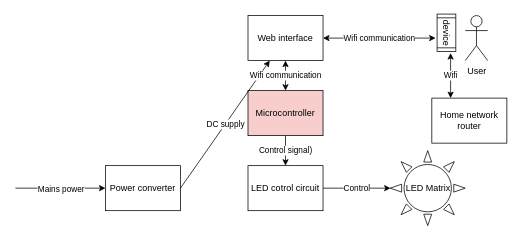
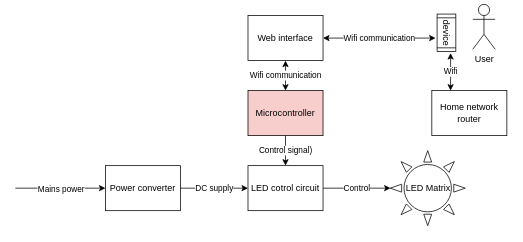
(476, 38) -> (484, 27)
(469, 120) -> (469, 113)
(218, 134) -> (218, 188)
